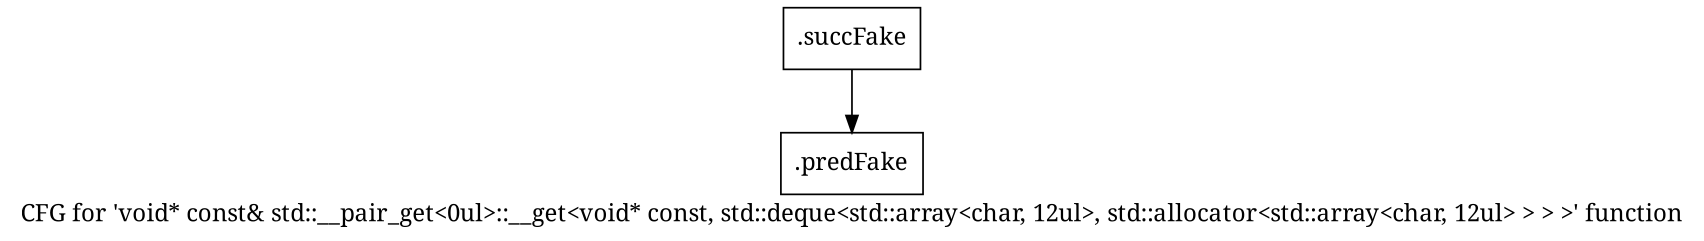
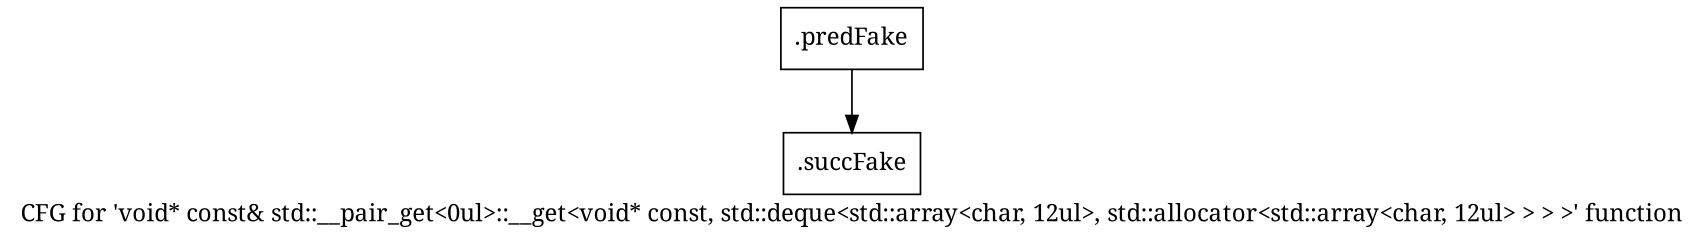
(852, 93) -> (852, 93)
